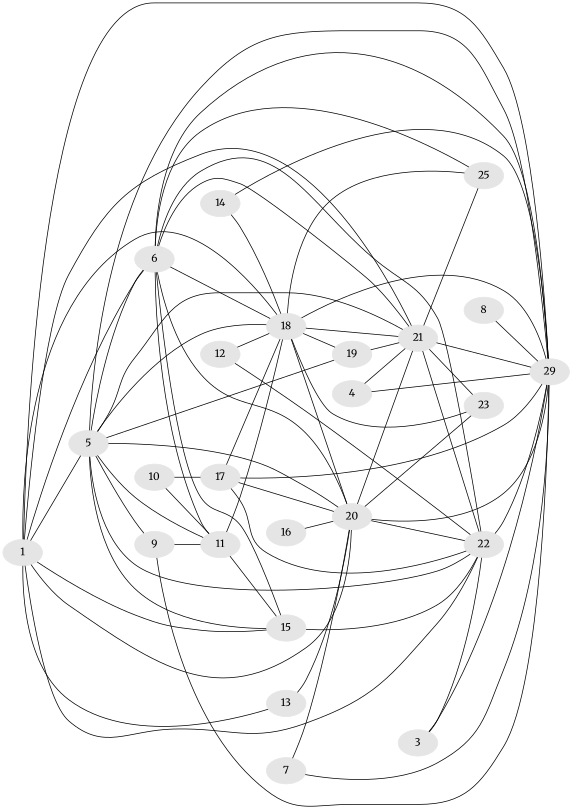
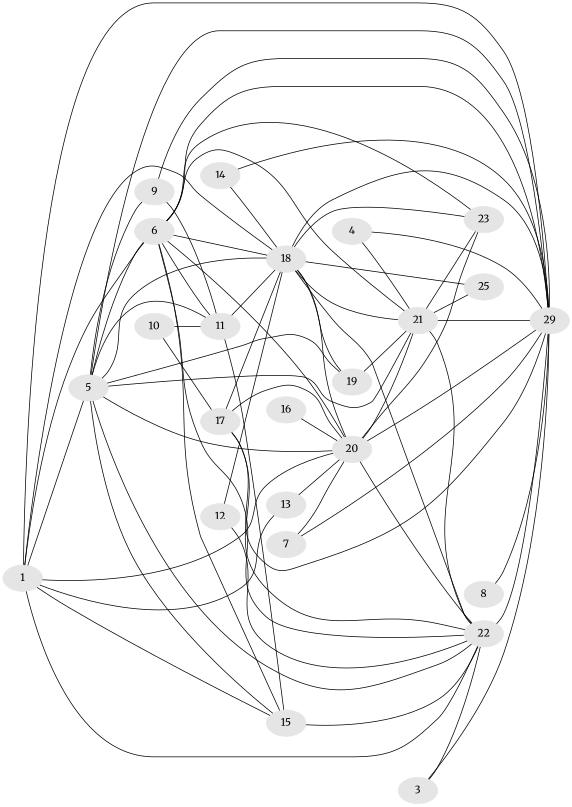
(275, 108) -> (300, 126)
(131, 191) -> none
none -> (399, 438)
